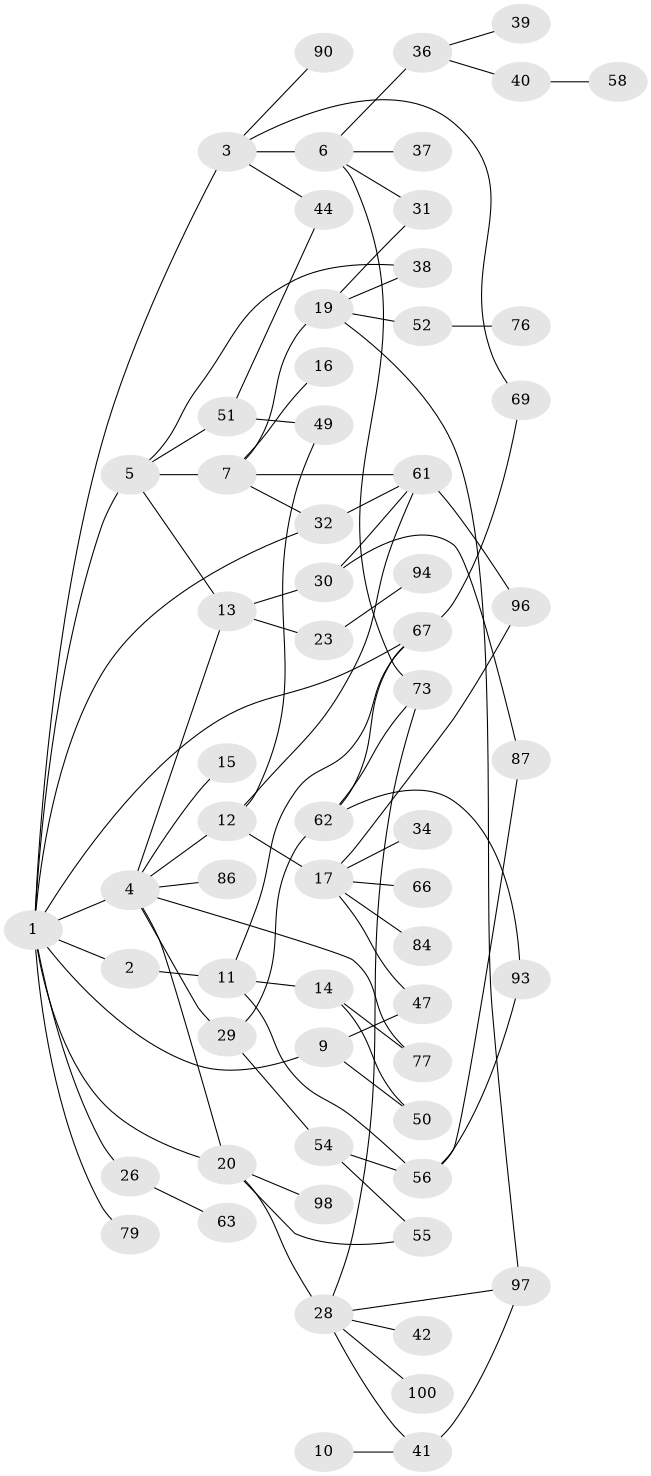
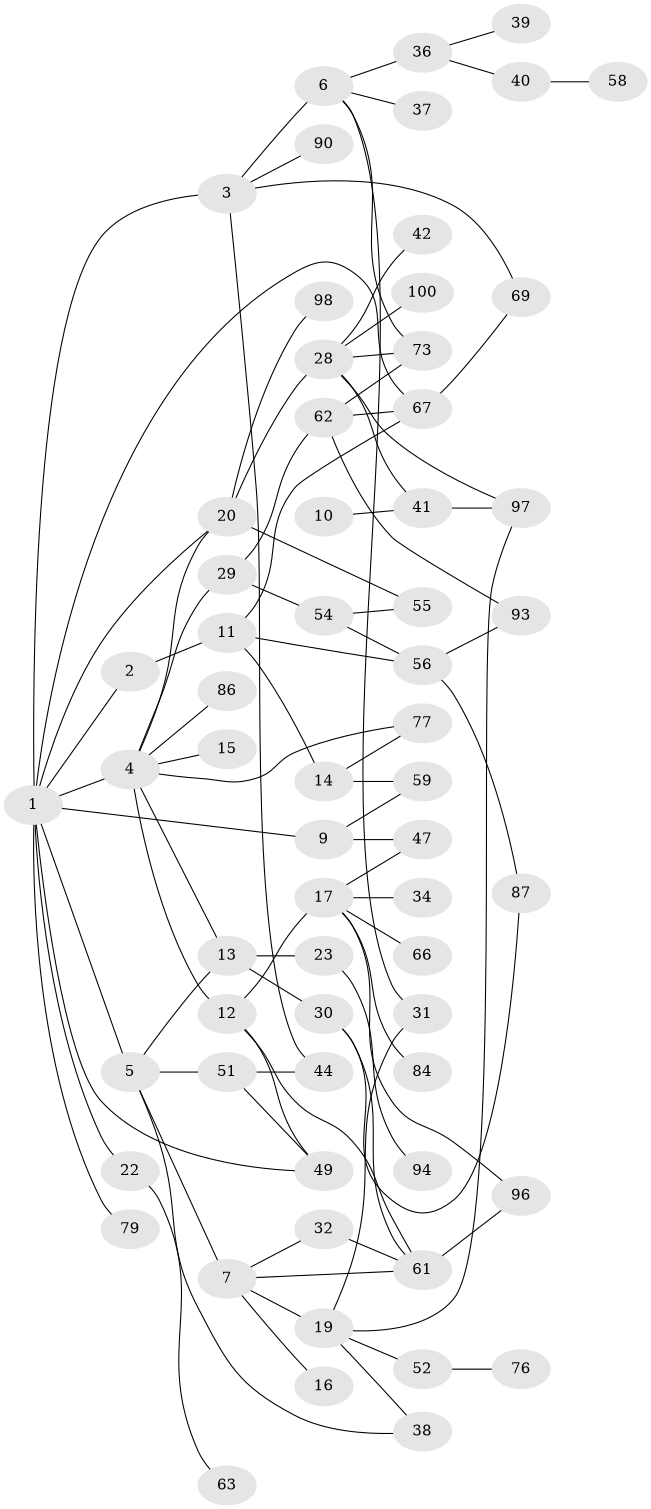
(101, 675) -> (83, 1068)
(423, 1121) -> (423, 781)
(130, 1176) -> (130, 1171)
